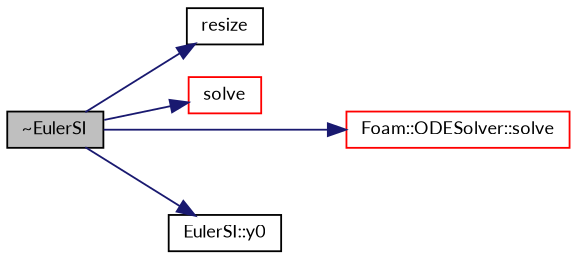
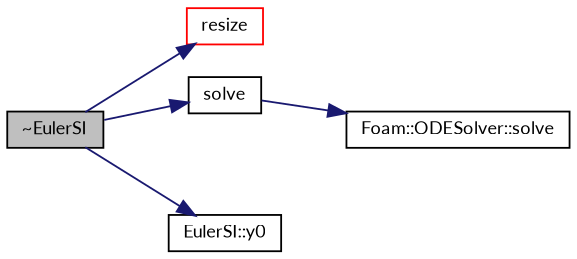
(225, 26) -> (225, 26)
(225, 95) -> (225, 95)
(216, 130) -> (295, 105)
(458, 130) -> (458, 130)
